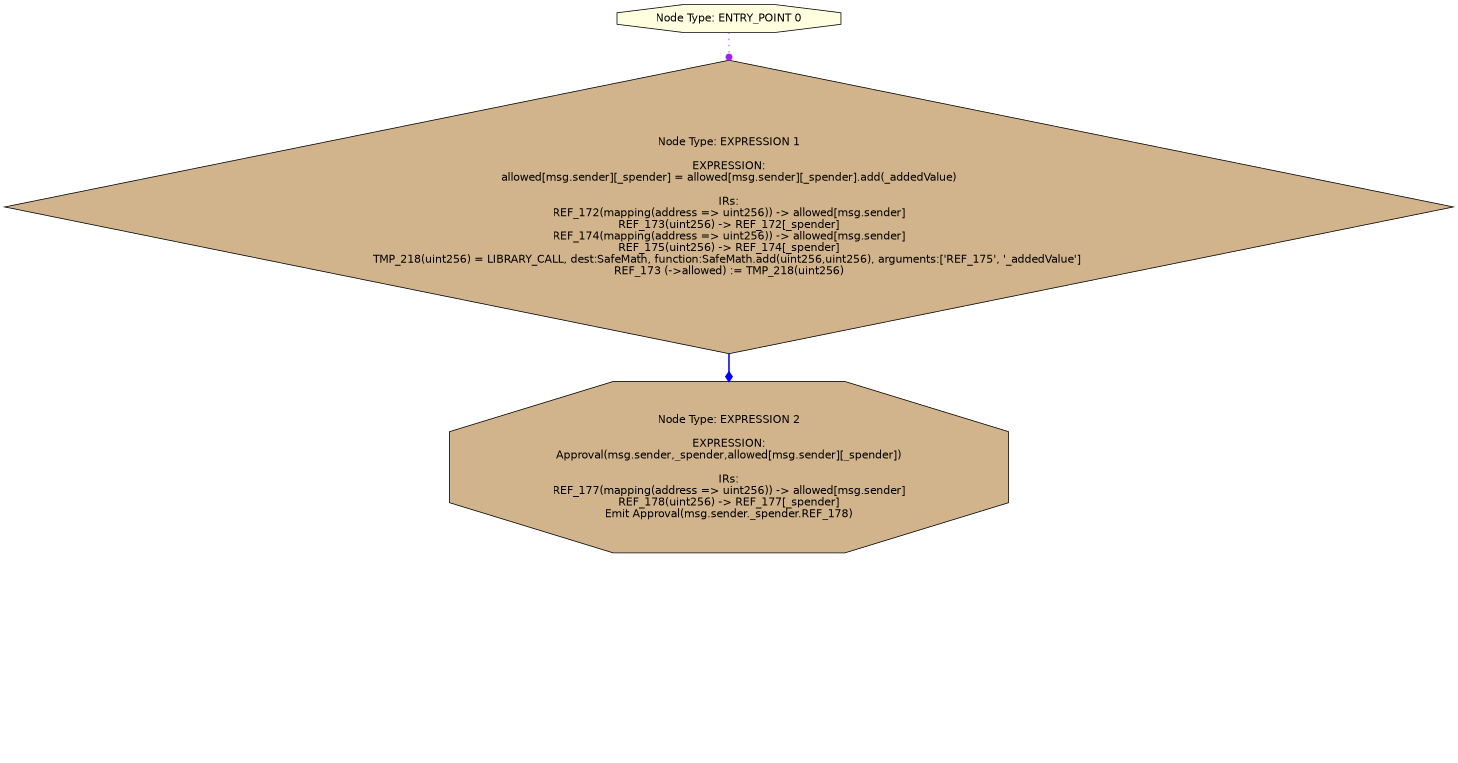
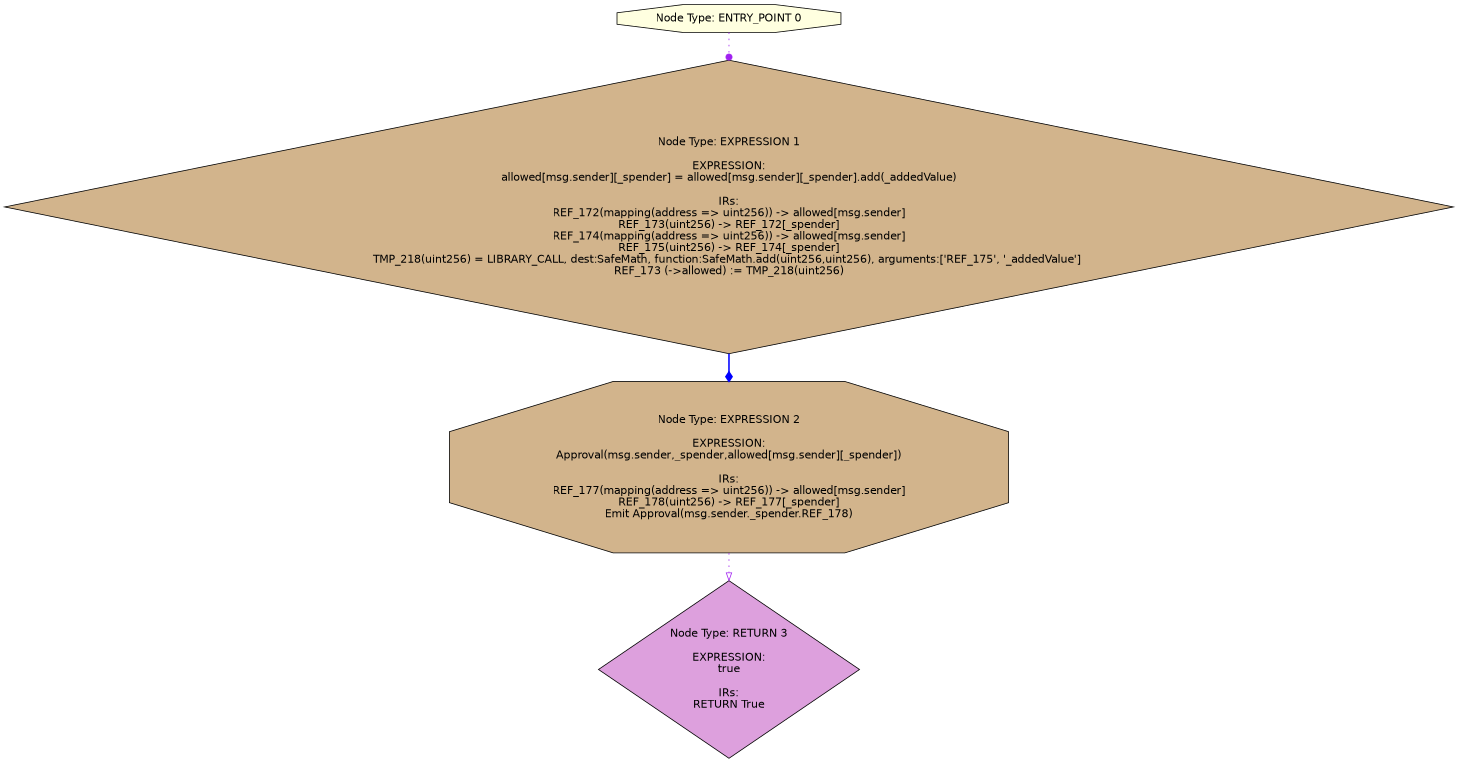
none -> (729, 669)
